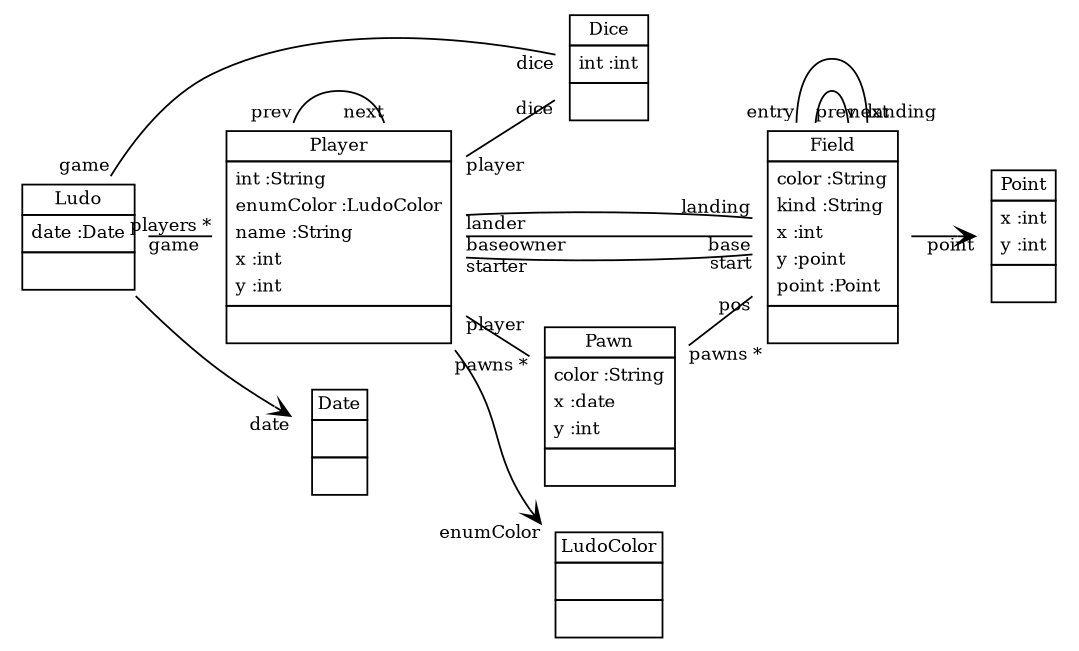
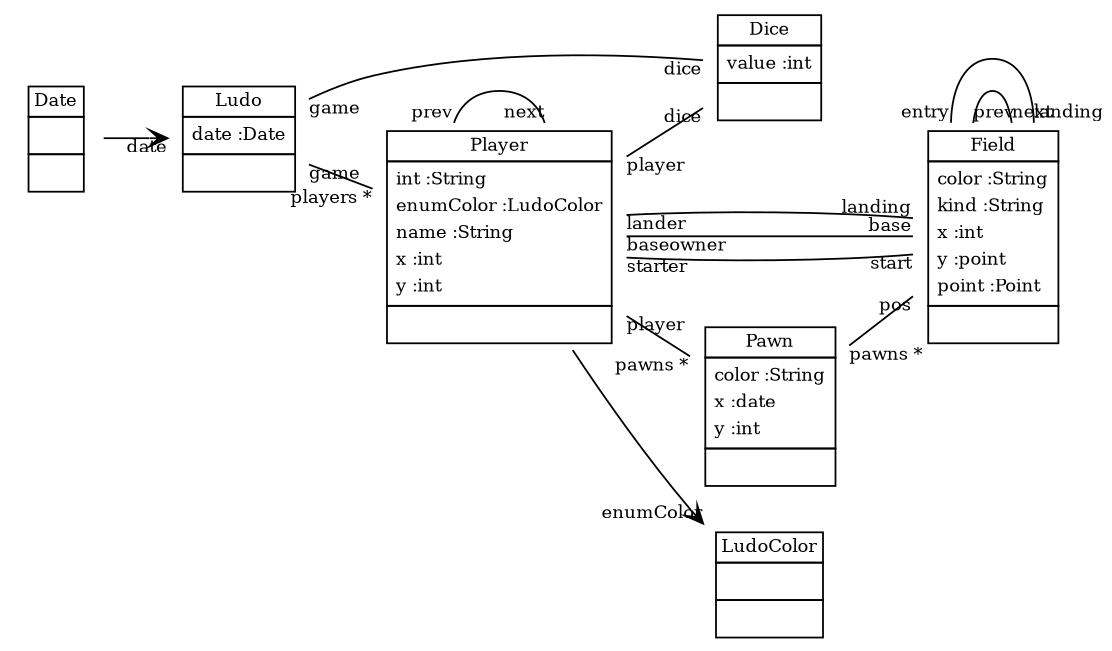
(609, 63) -> (770, 63)
(1024, 236) -> none
(201, 356) -> (126, 138)
